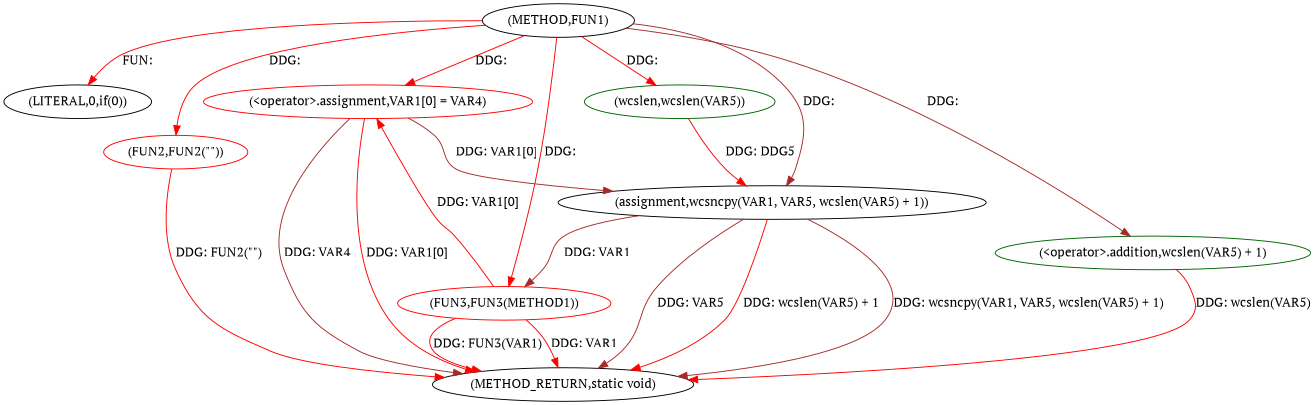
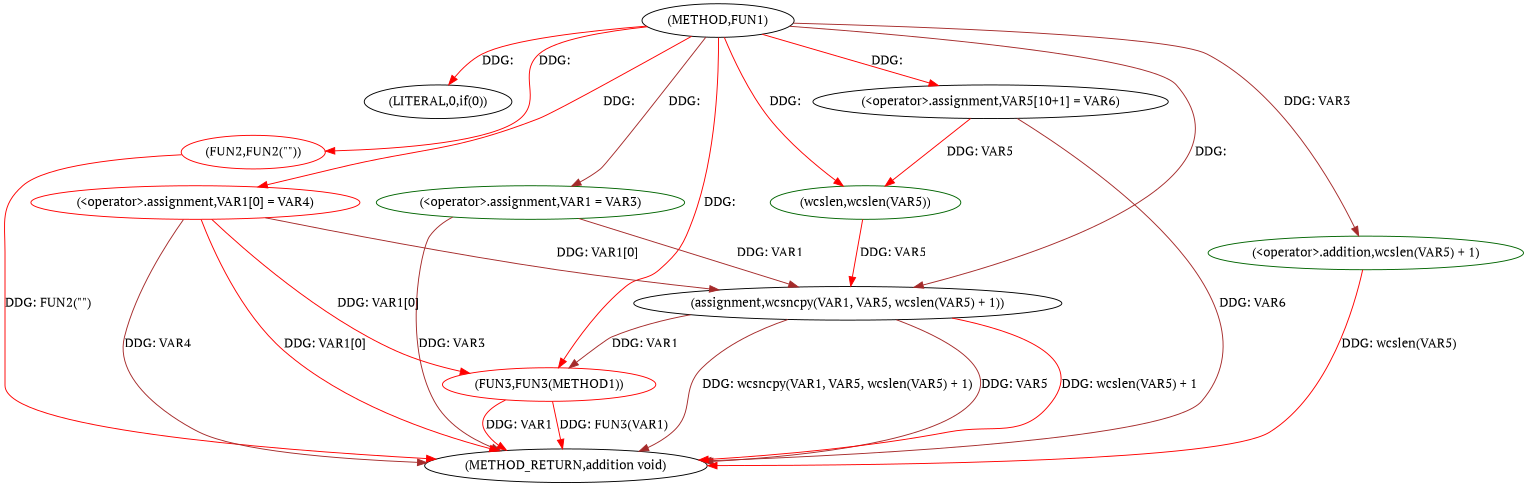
(140, 61) -> (500, 61)
(945, 102) -> (1317, 102)
none -> (991, 102)
(760, 152) -> (894, 253)
none -> (530, 203)
(431, 212) -> (327, 312)
(563, 385) -> (566, 466)
